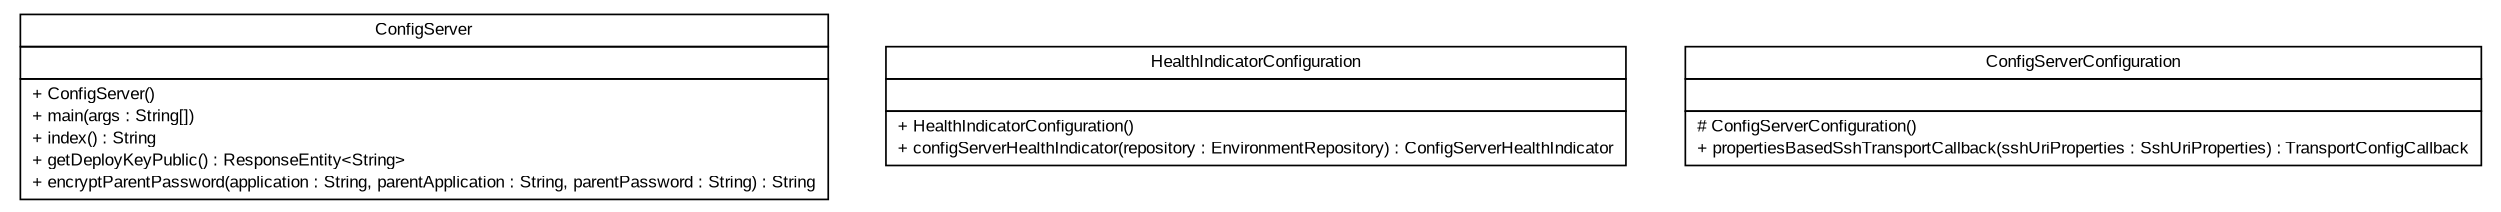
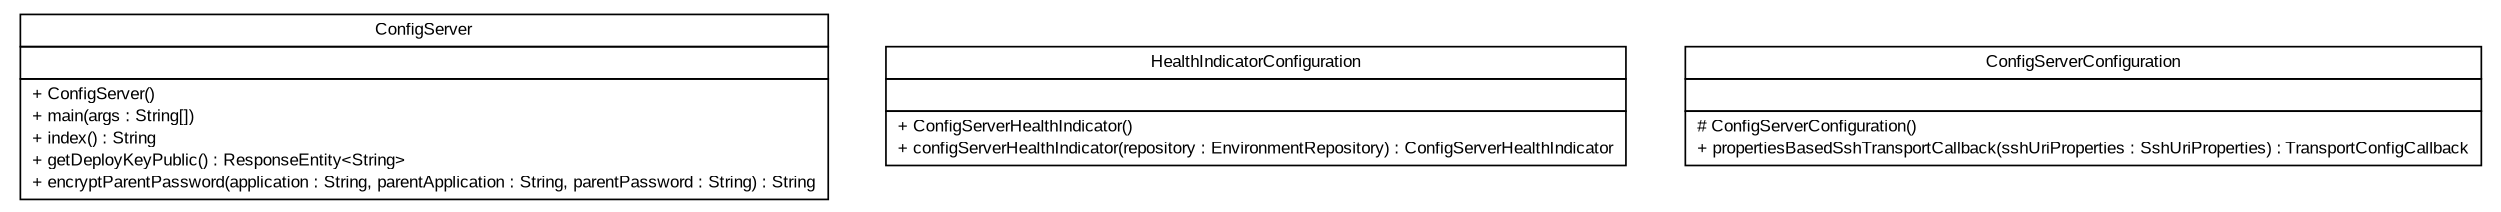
(1016, 126) -> (1016, 126)
